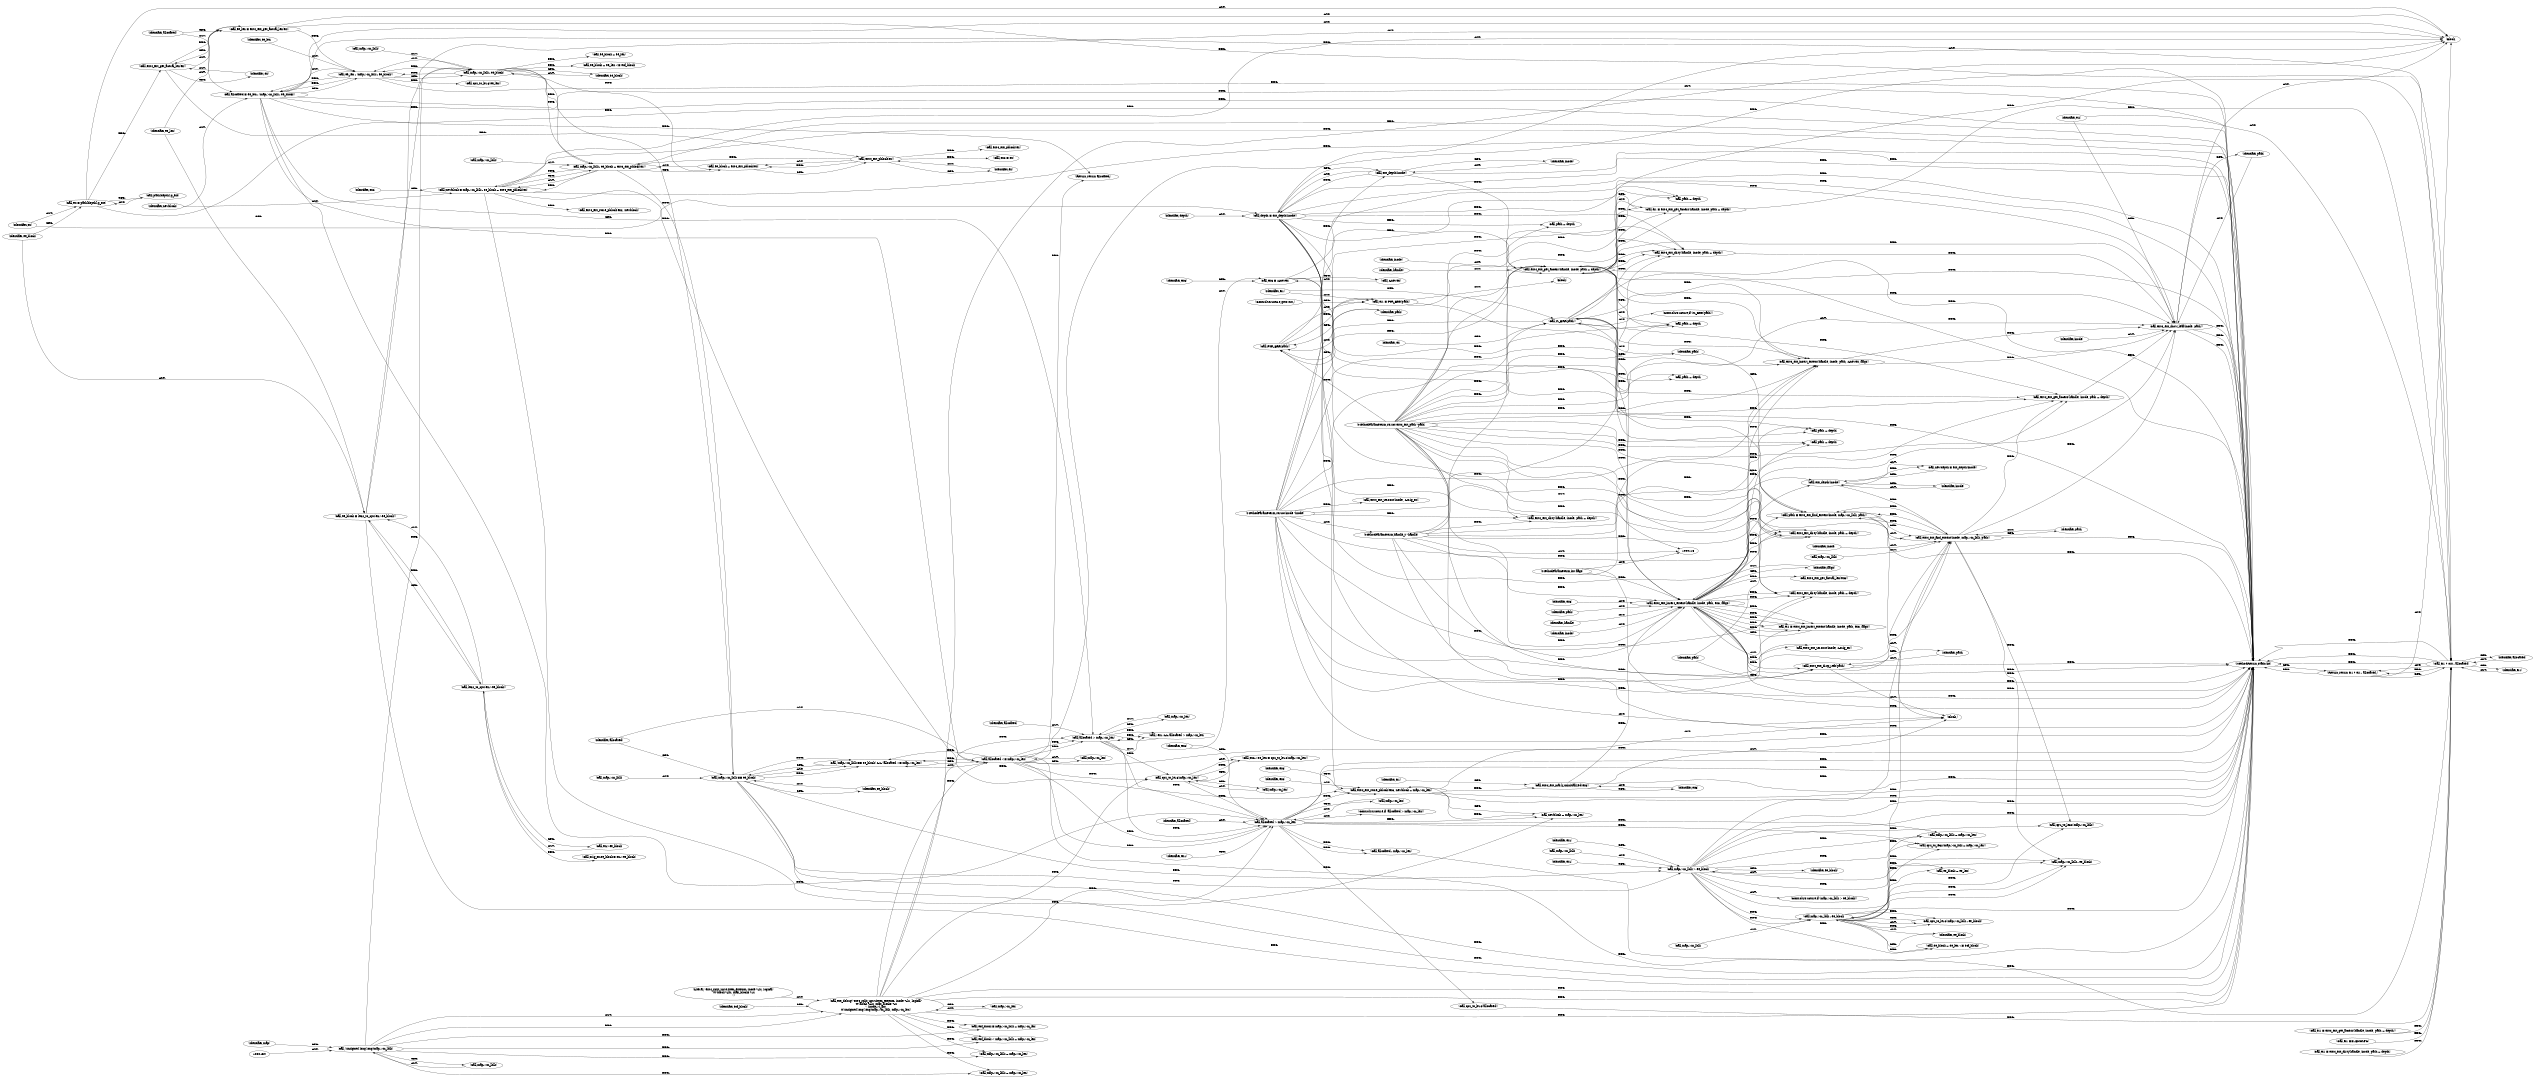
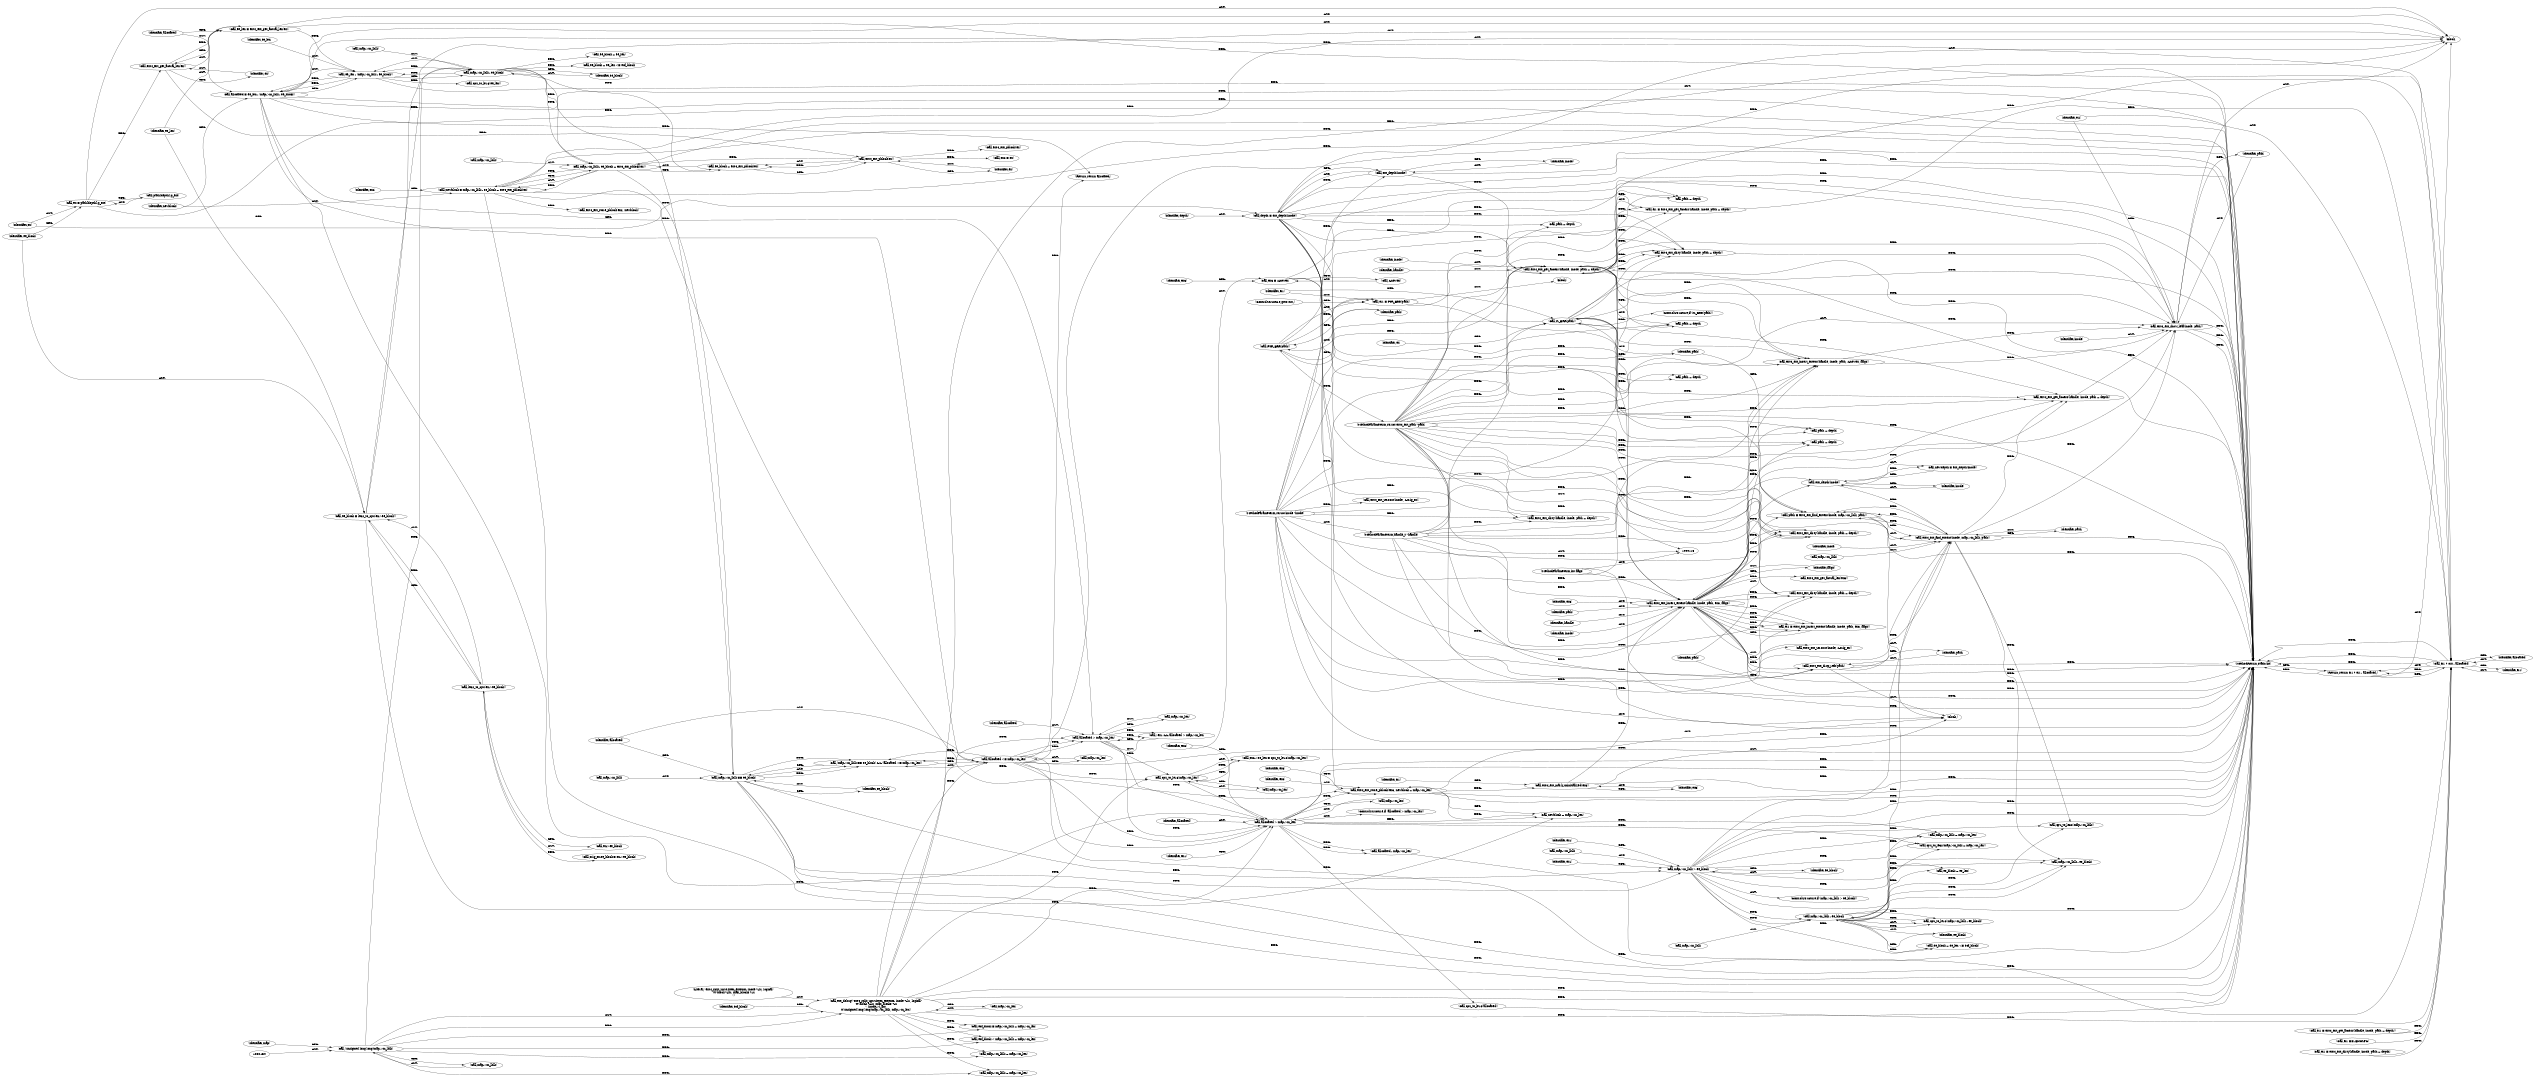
(203, 128) -> (203, 128)
(1622, 320) -> (1622, 320)
(1336, 388) -> (1327, 390)
